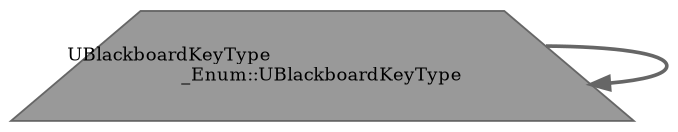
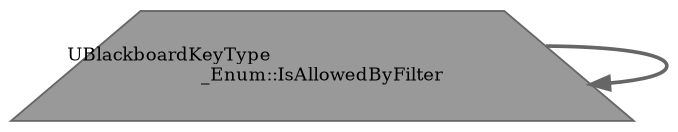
(322, 66) -> (322, 66)
